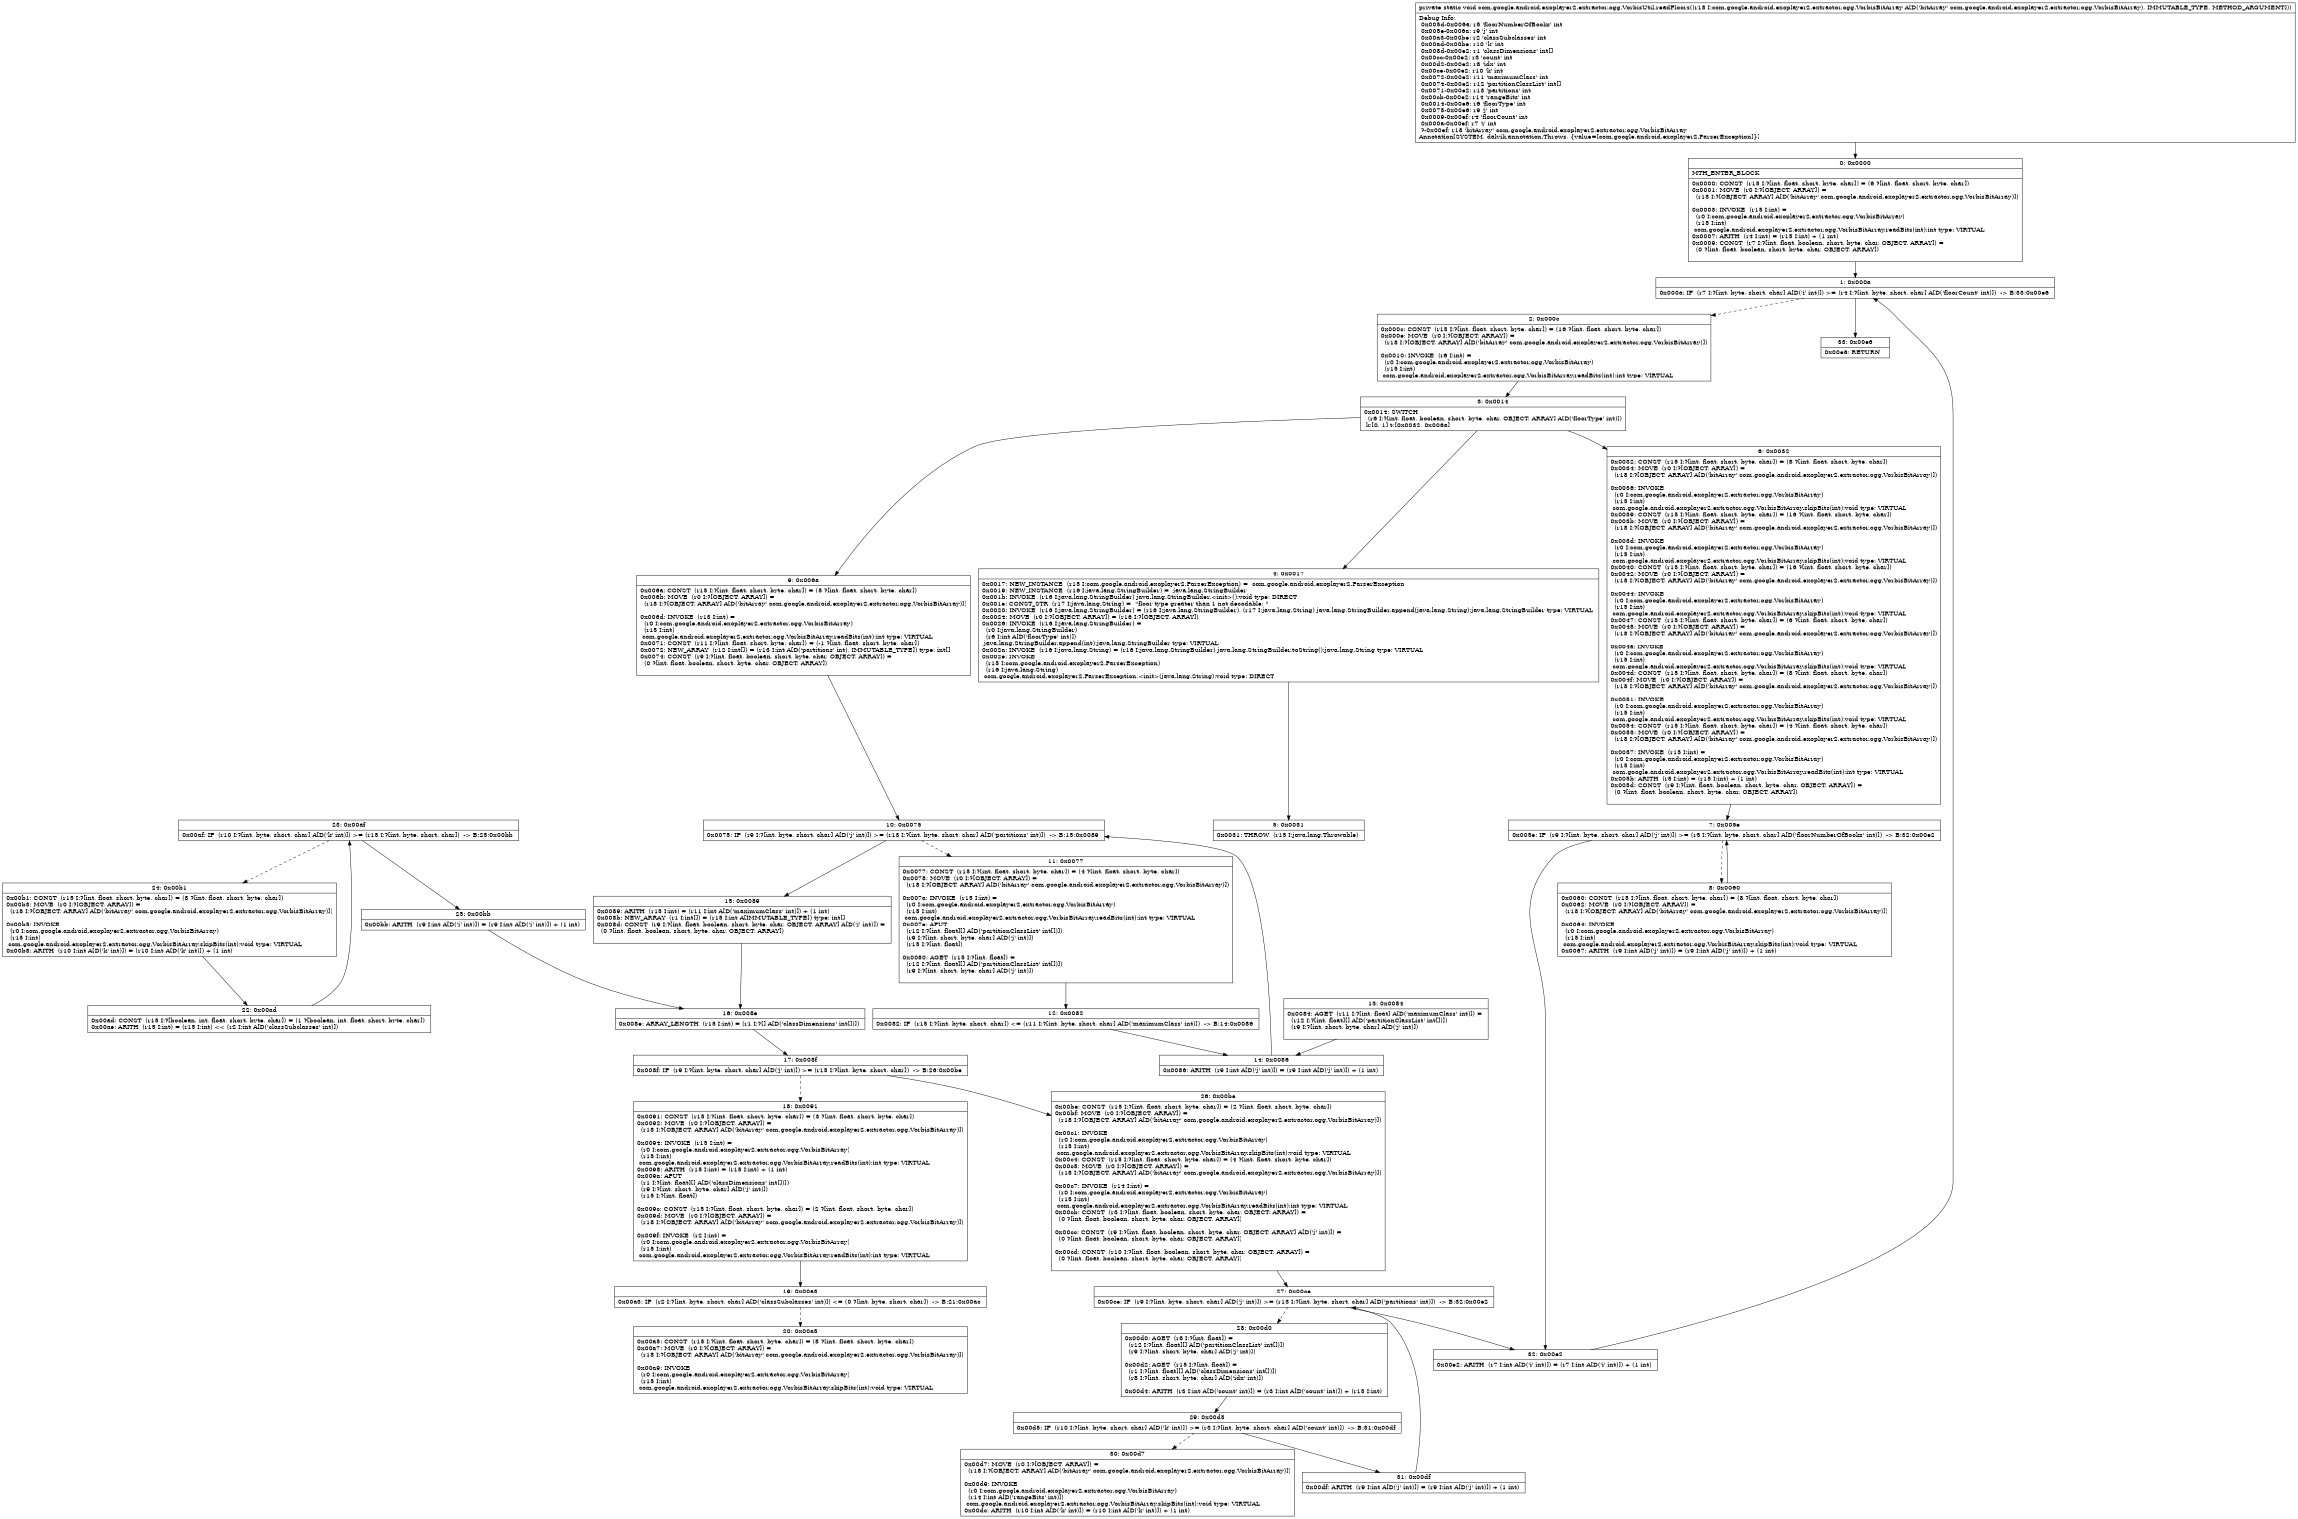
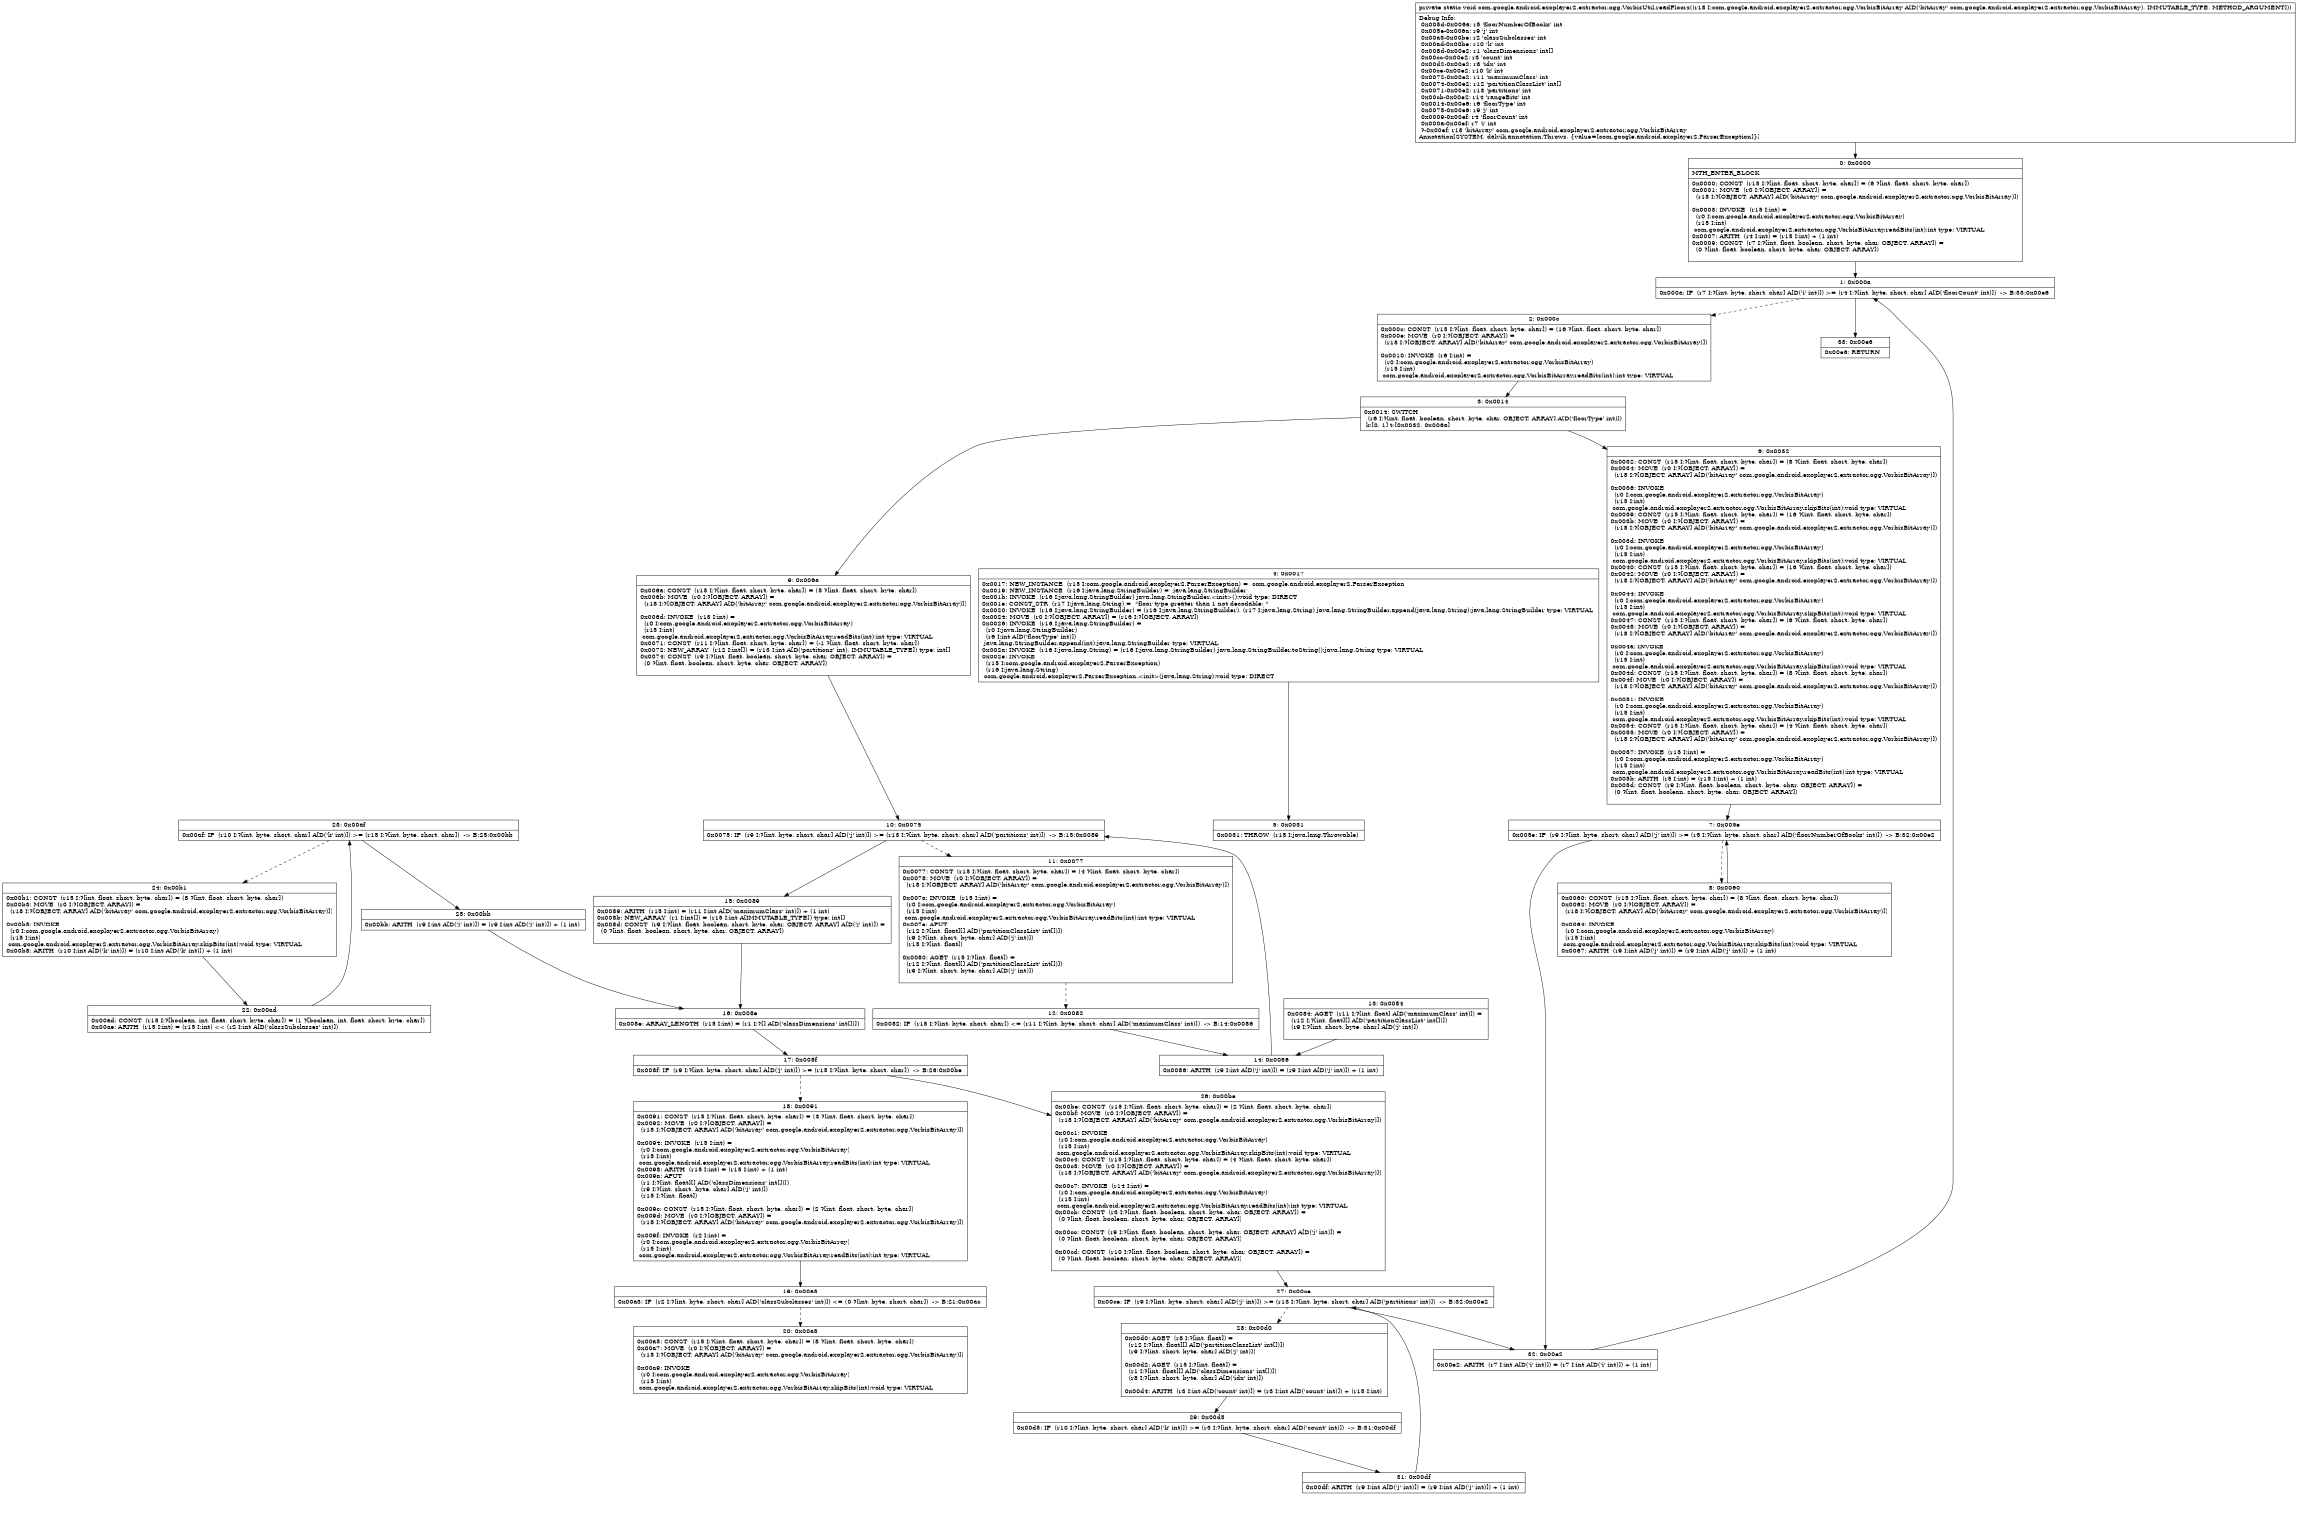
(1412, 498) -> none
(1066, 994) -> (1066, 994)
(1128, 1483) -> none
